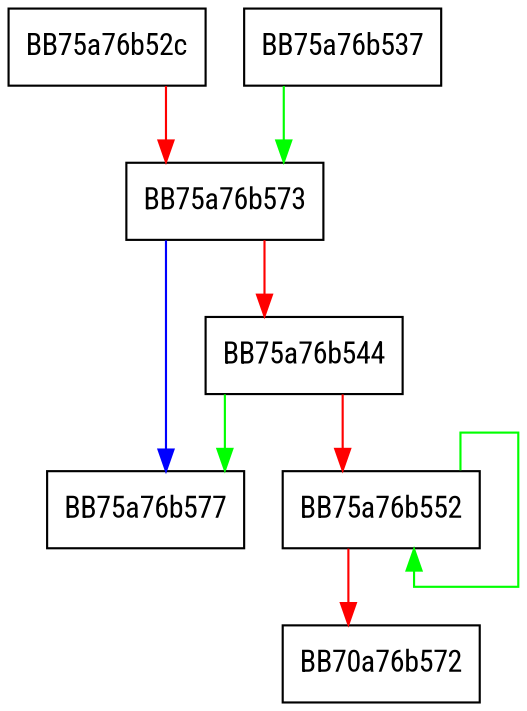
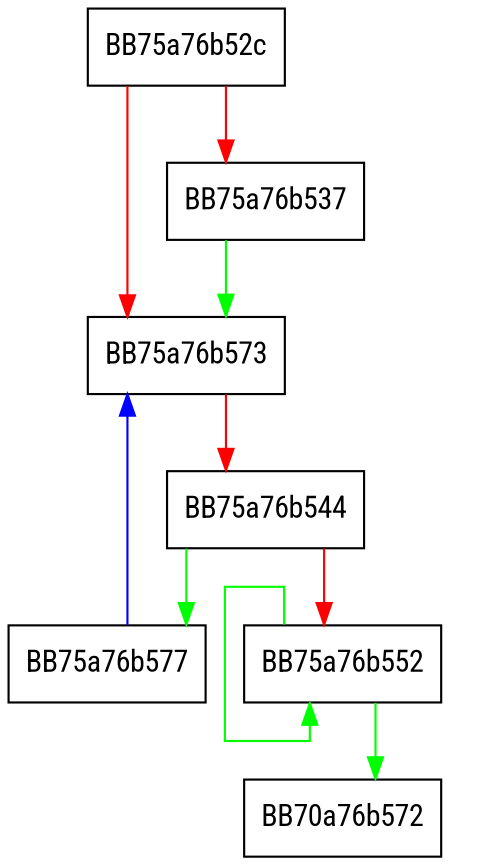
none -> (226, 113)
(166, 345) -> (127, 520)
(348, 576) -> (375, 730)
